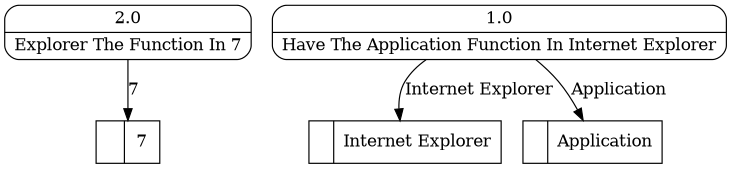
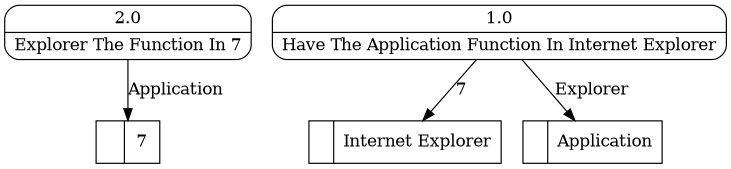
(134, 90) -> (176, 90)
(479, 90) -> (462, 90)
(619, 90) -> (592, 90)
